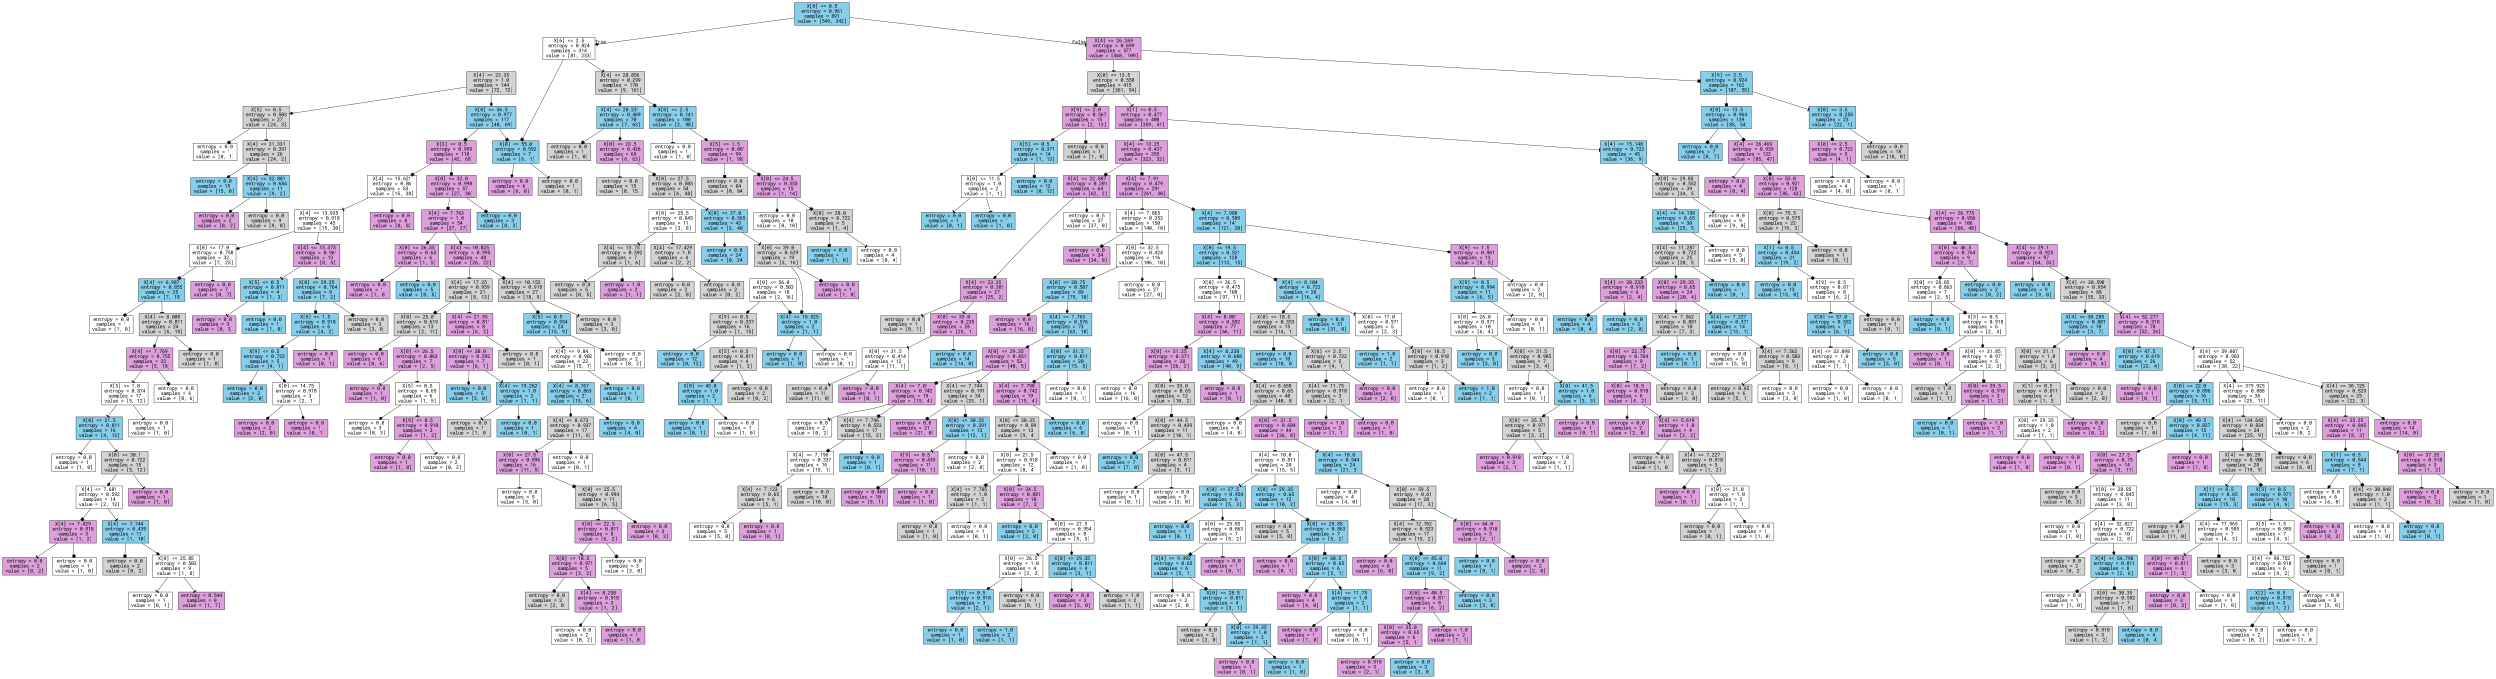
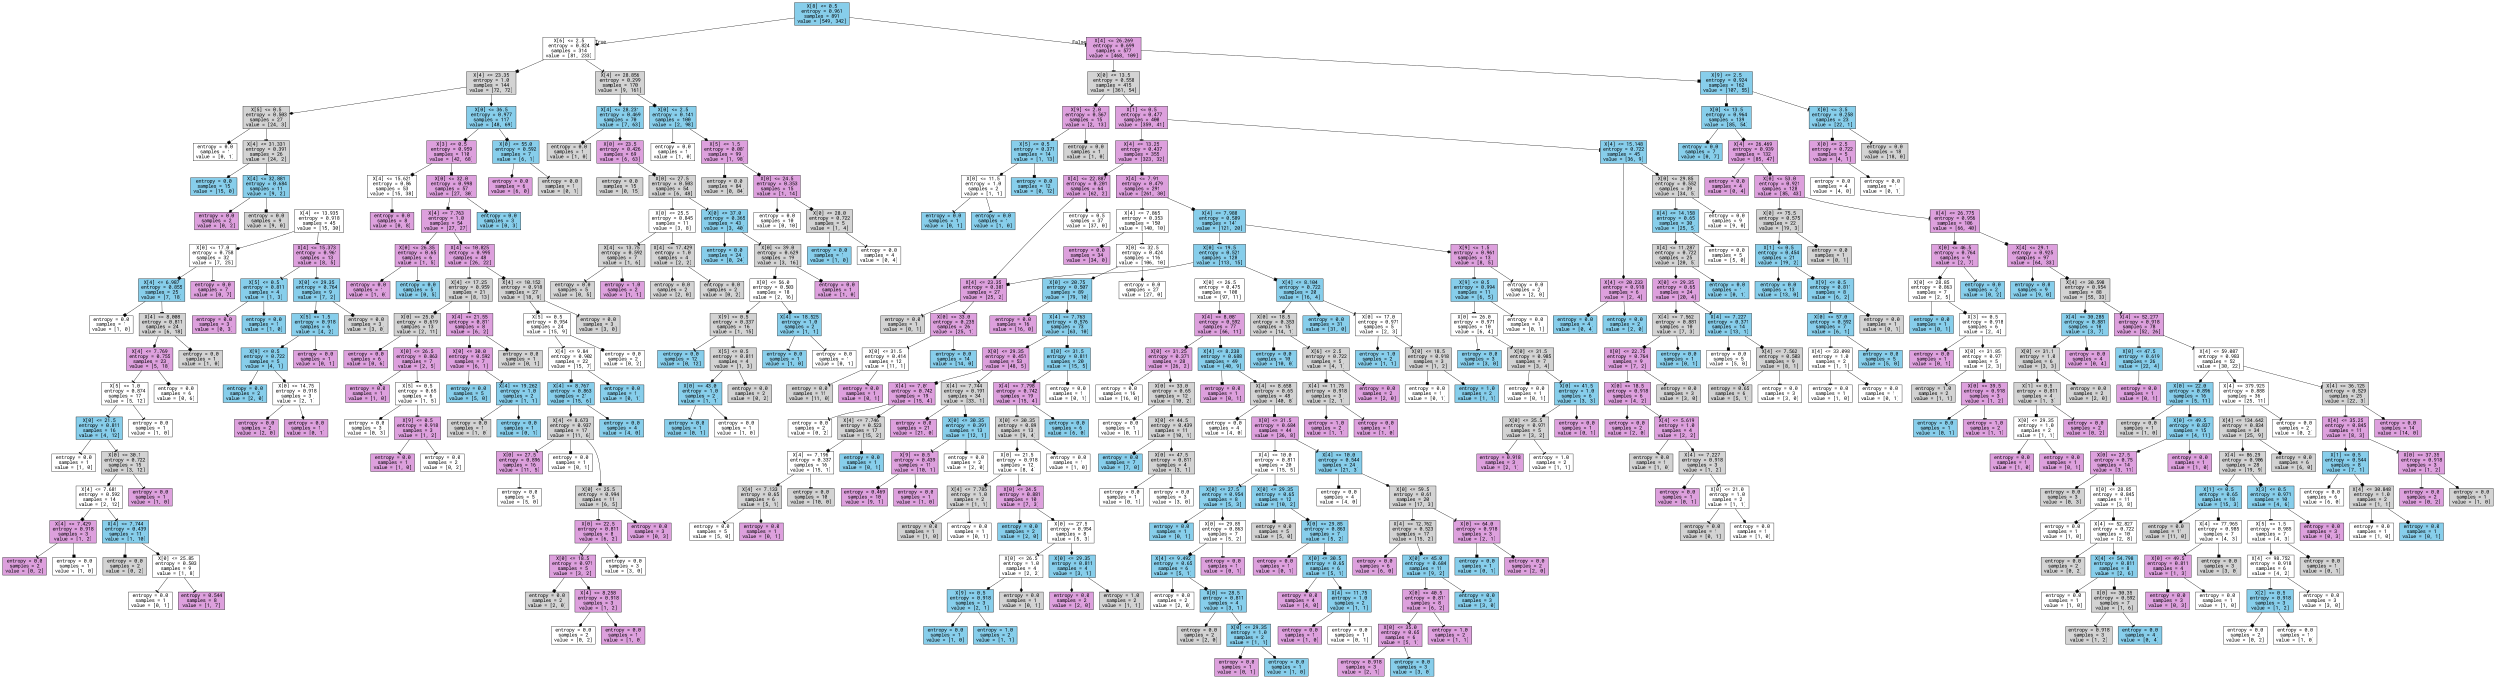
(543, 99) -> (531, 65)
(356, 203) -> none
(1220, 271) -> (1097, 274)
(1651, 272) -> (1624, 219)
(802, 287) -> (776, 271)
(1831, 290) -> (1831, 290)
(547, 325) -> (547, 325)
(557, 479) -> (598, 459)
